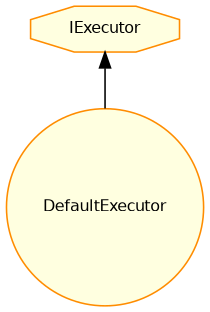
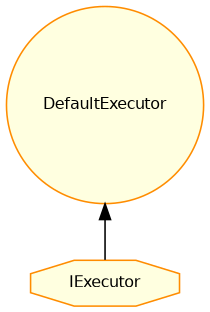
(105, 88) -> (105, 240)
